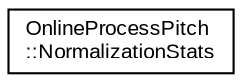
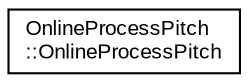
(121, 41) -> (124, 41)
